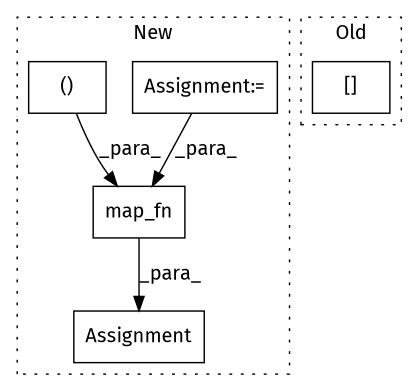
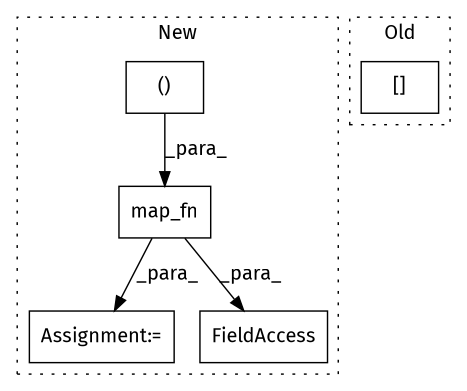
(175, 143) -> (137, 268)
(139, 337) -> (264, 337)
